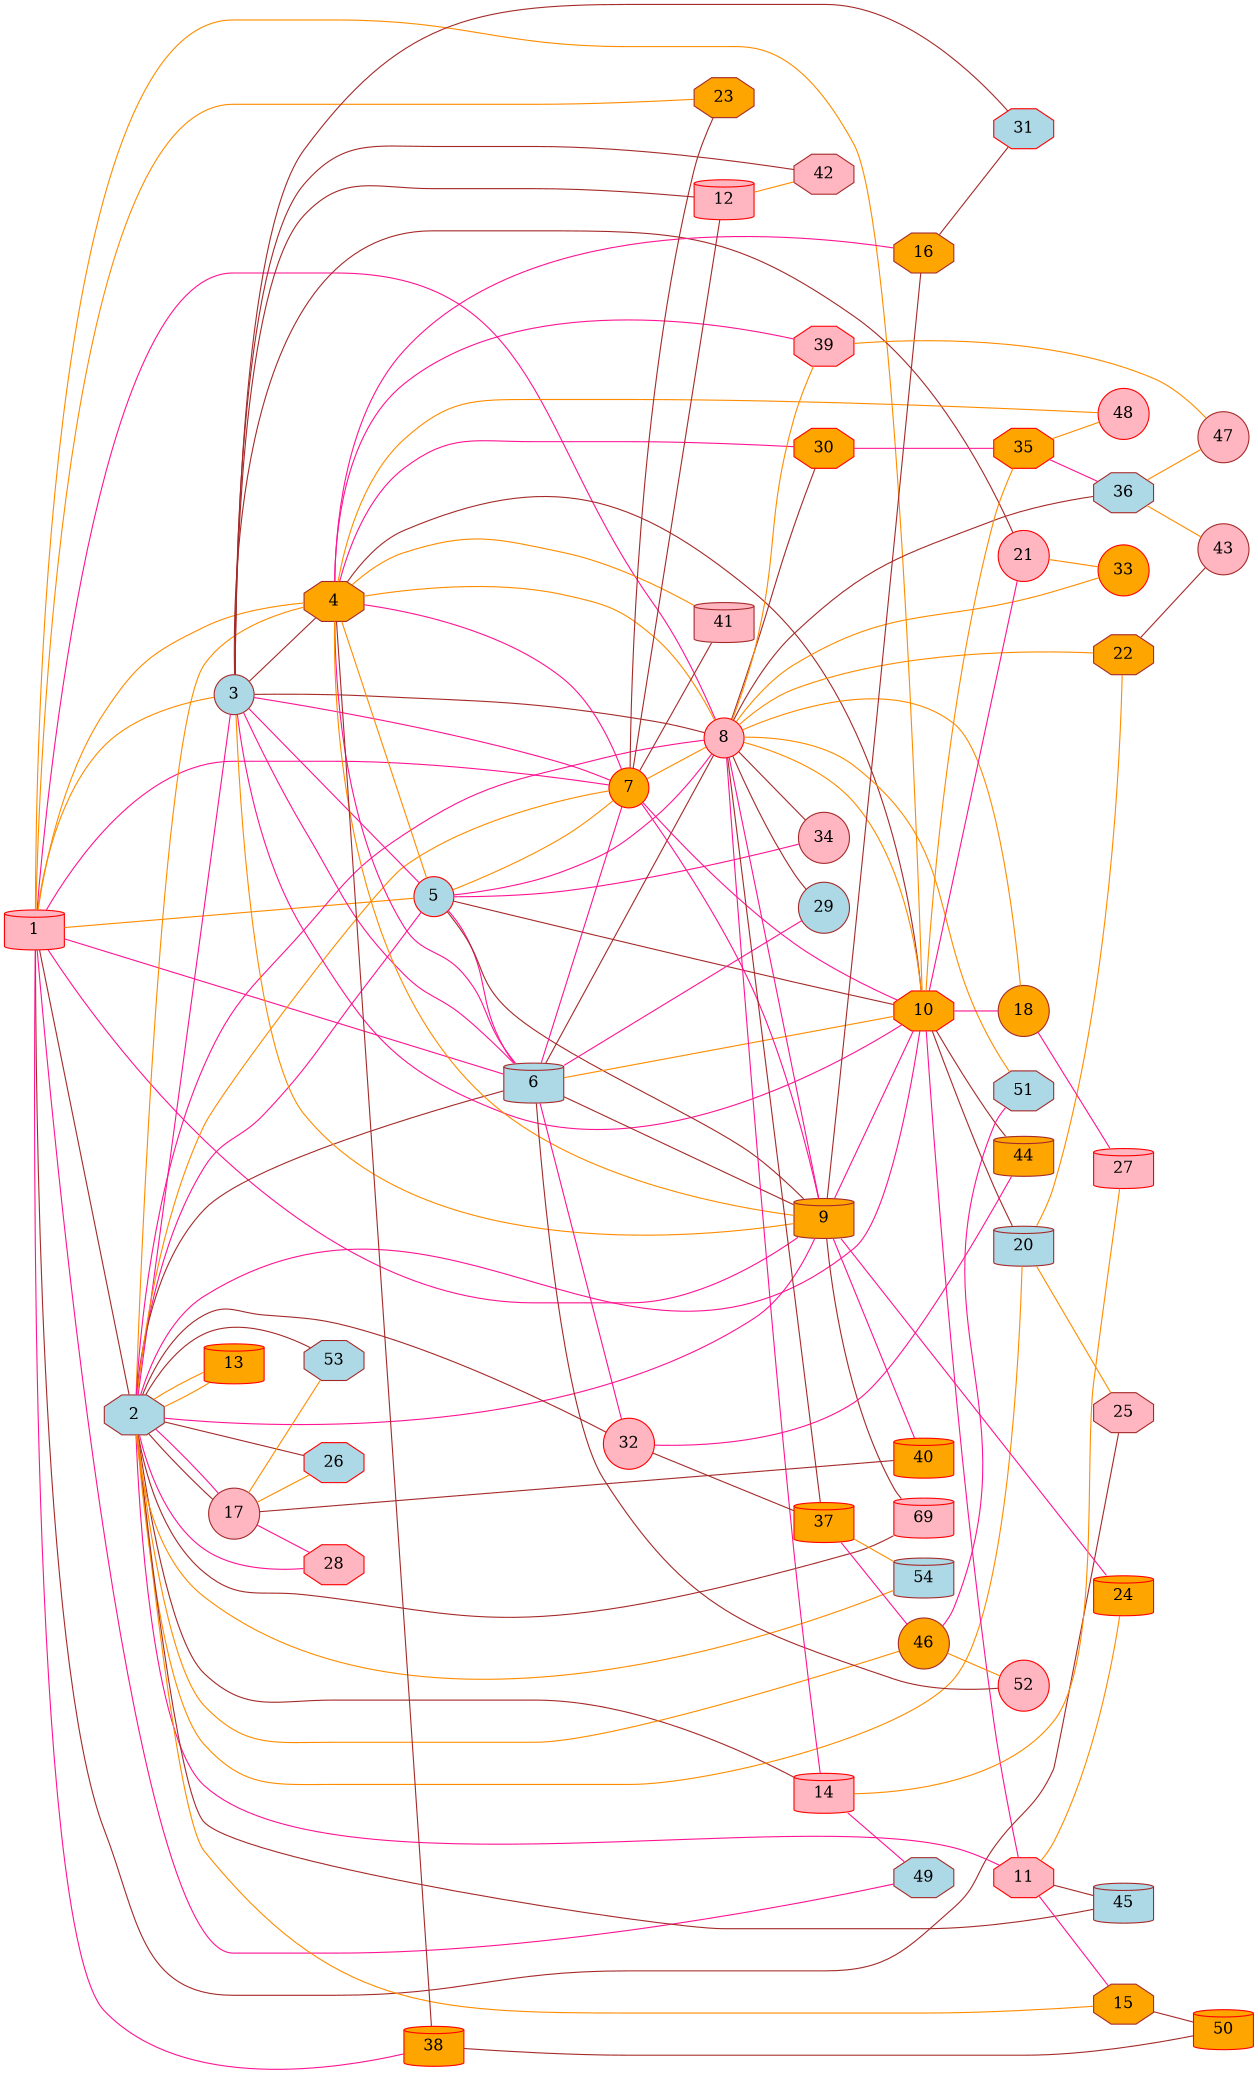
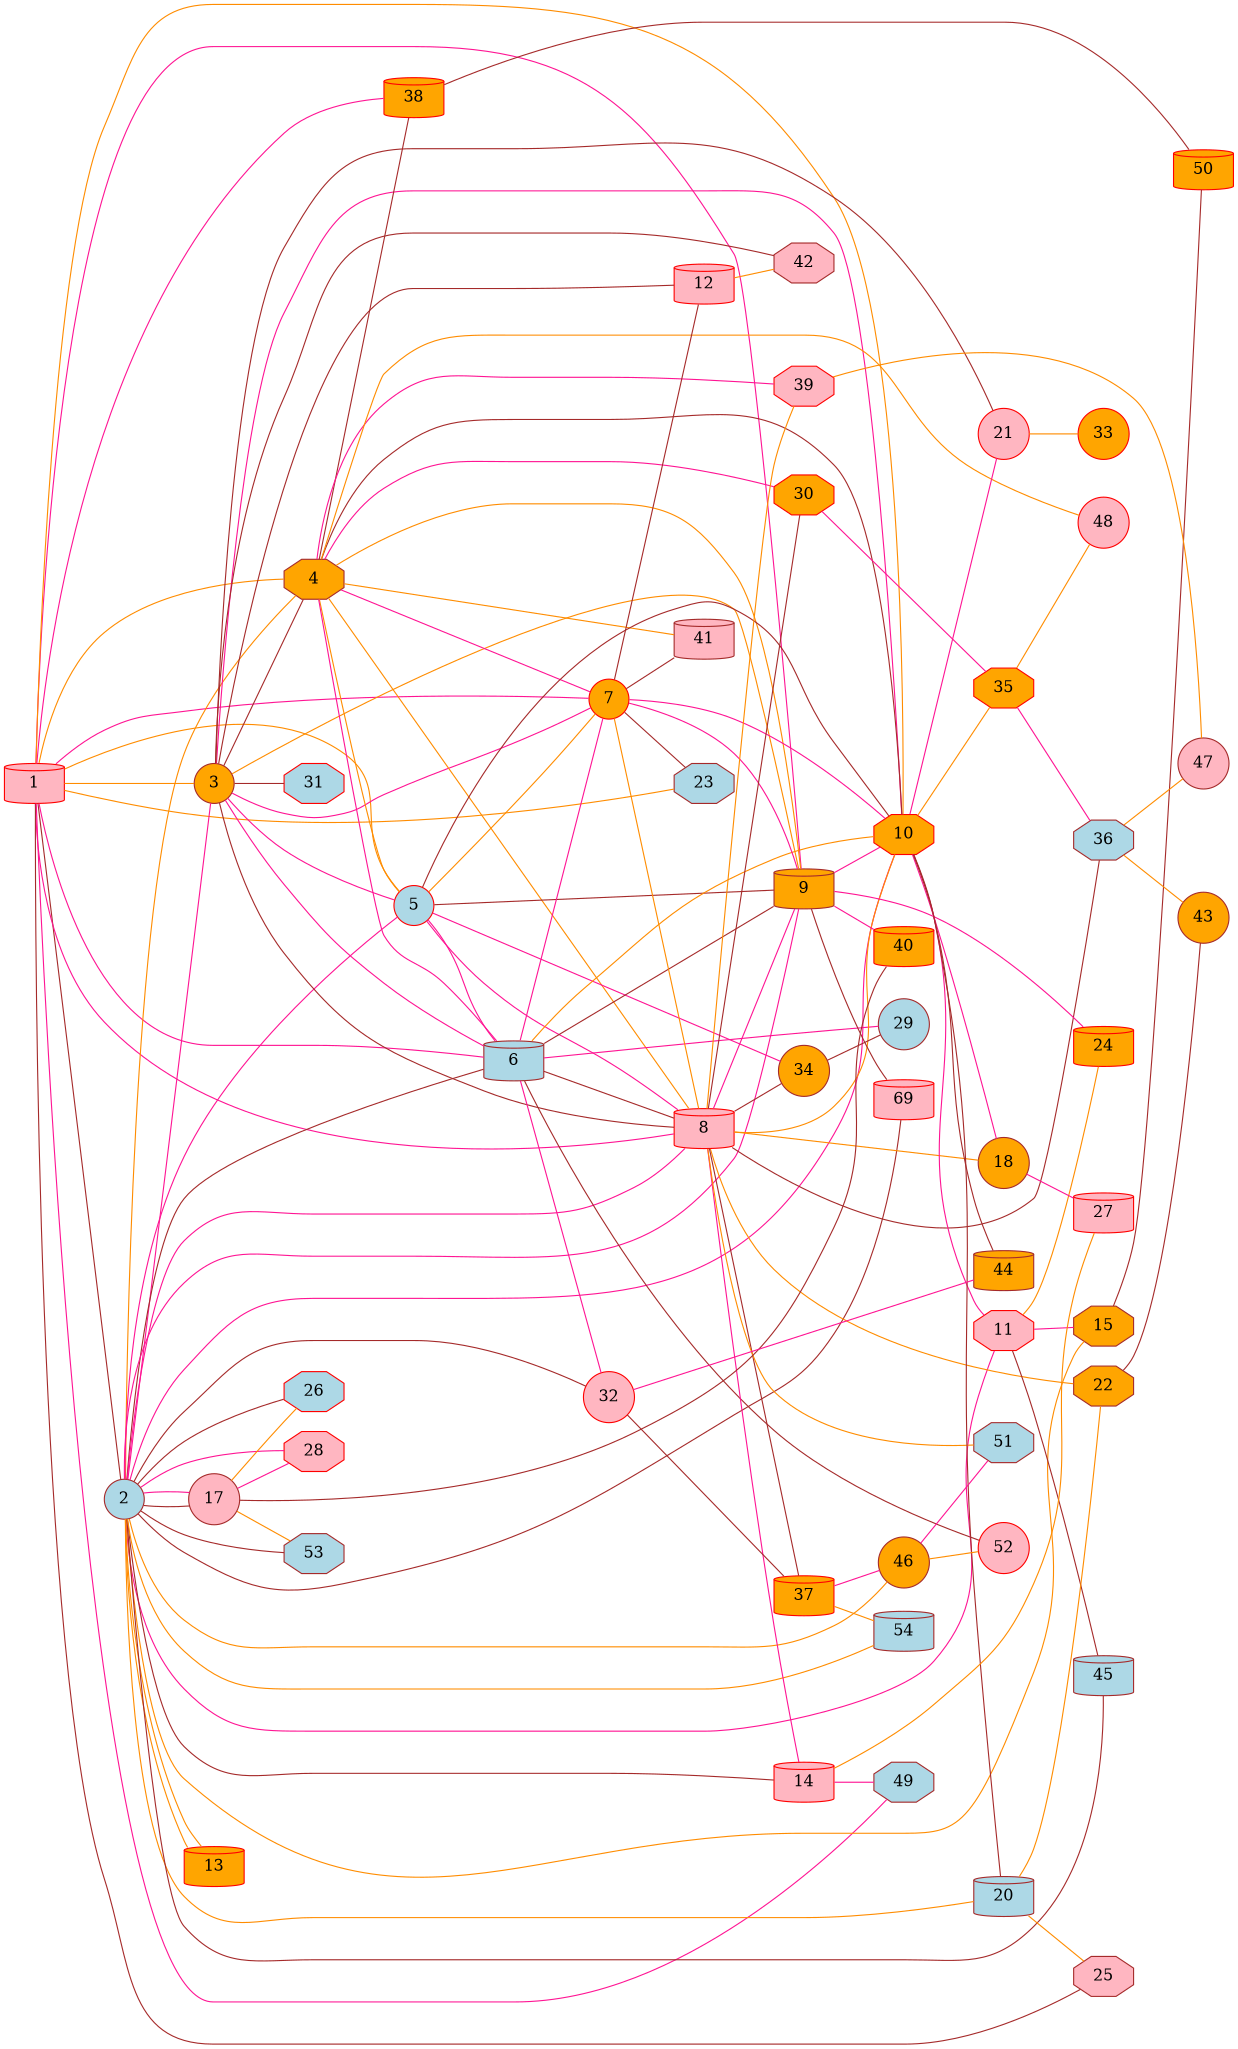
(724, 98) -> (704, 783)
(924, 253) -> none
(1223, 549) -> (1203, 918)
(894, 623) -> none
(234, 695) -> (214, 783)
(724, 738) -> (704, 1129)
(766, 825) -> (851, 1049)
(824, 838) -> (804, 1071)
(281, 1015) -> none
(134, 1415) -> (124, 1499)
